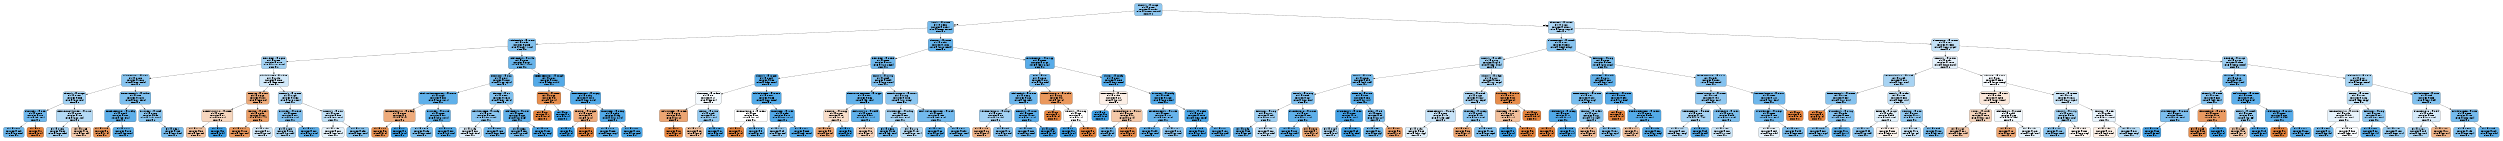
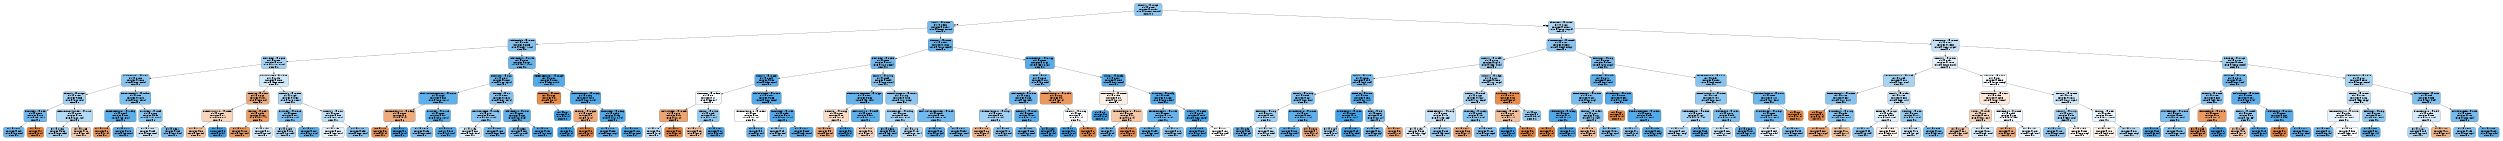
(542, 116) -> none
(1053, 116) -> none
(1532, 116) -> (1532, 116)
(1817, 116) -> (1817, 116)
none -> (148, 132)
(217, 132) -> (217, 132)
(380, 132) -> (380, 132)
(446, 132) -> (446, 132)
none -> (653, 132)
(735, 132) -> none
(1088, 132) -> (1088, 132)
(1220, 132) -> (1220, 132)
none -> (1440, 132)
(1631, 132) -> (1631, 132)
none -> (1746, 132)
(1818, 132) -> (1818, 132)
(1841, 132) -> (1841, 132)
(1911, 132) -> (1911, 132)
(1934, 132) -> (1934, 132)
none -> (1983, 132)
none -> (2175, 132)
(2324, 132) -> (2324, 132)
(2394, 132) -> none
